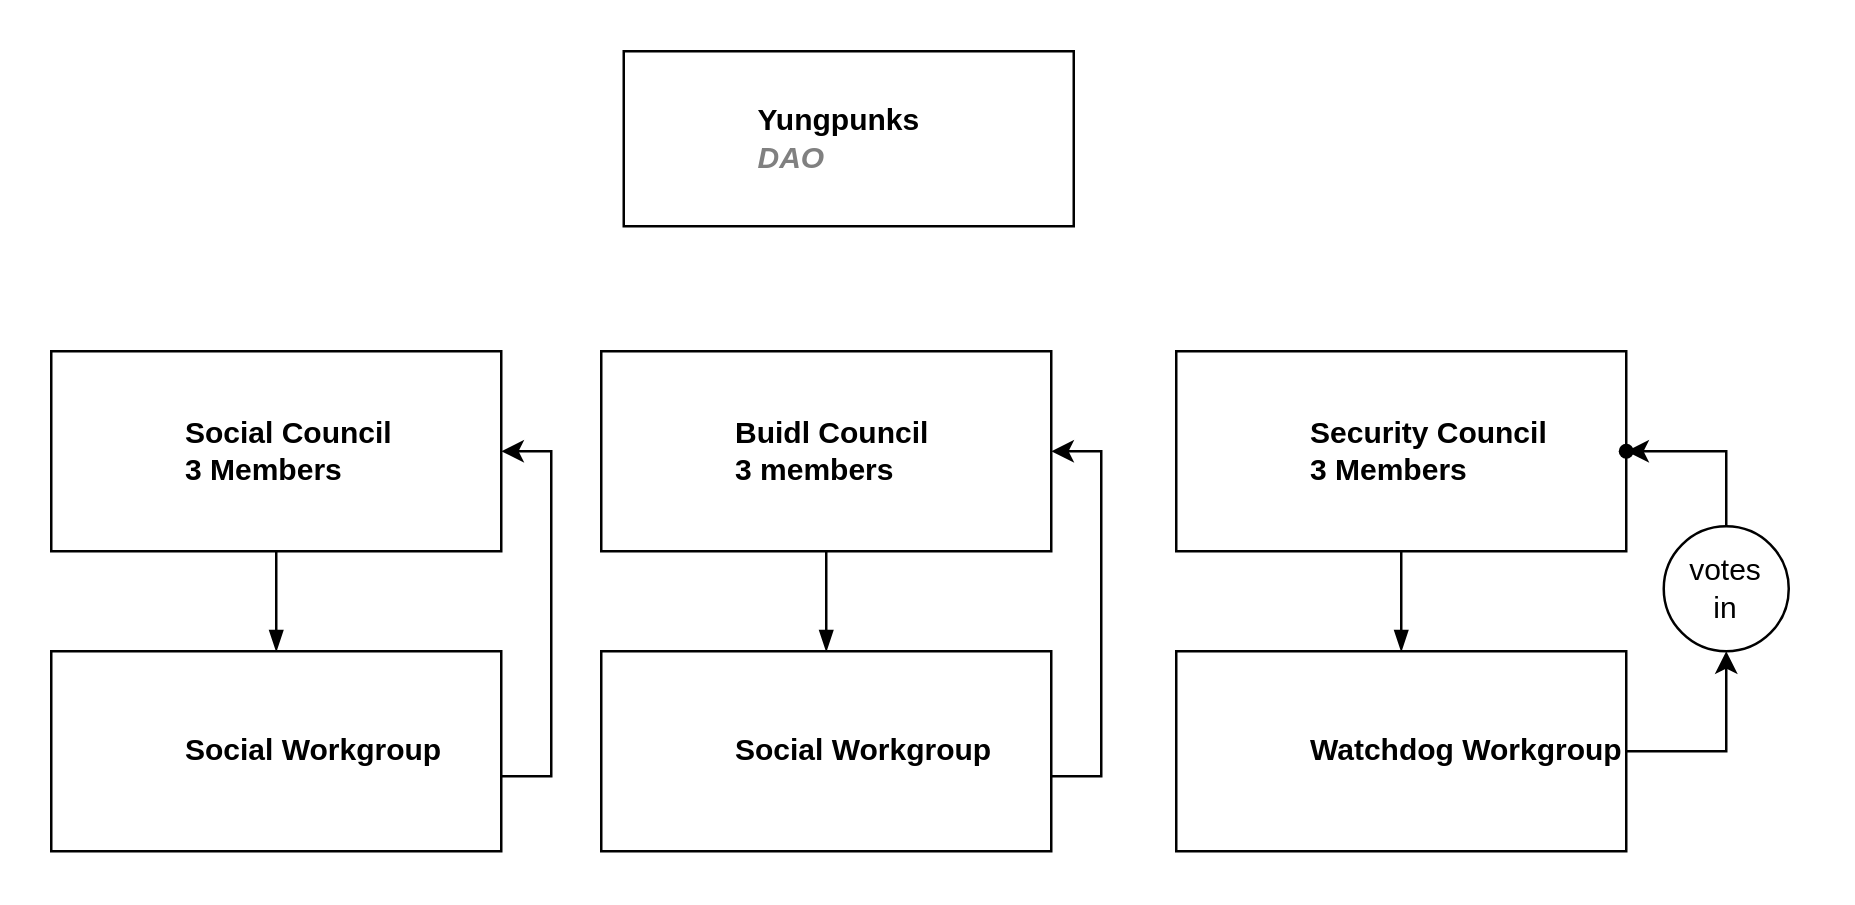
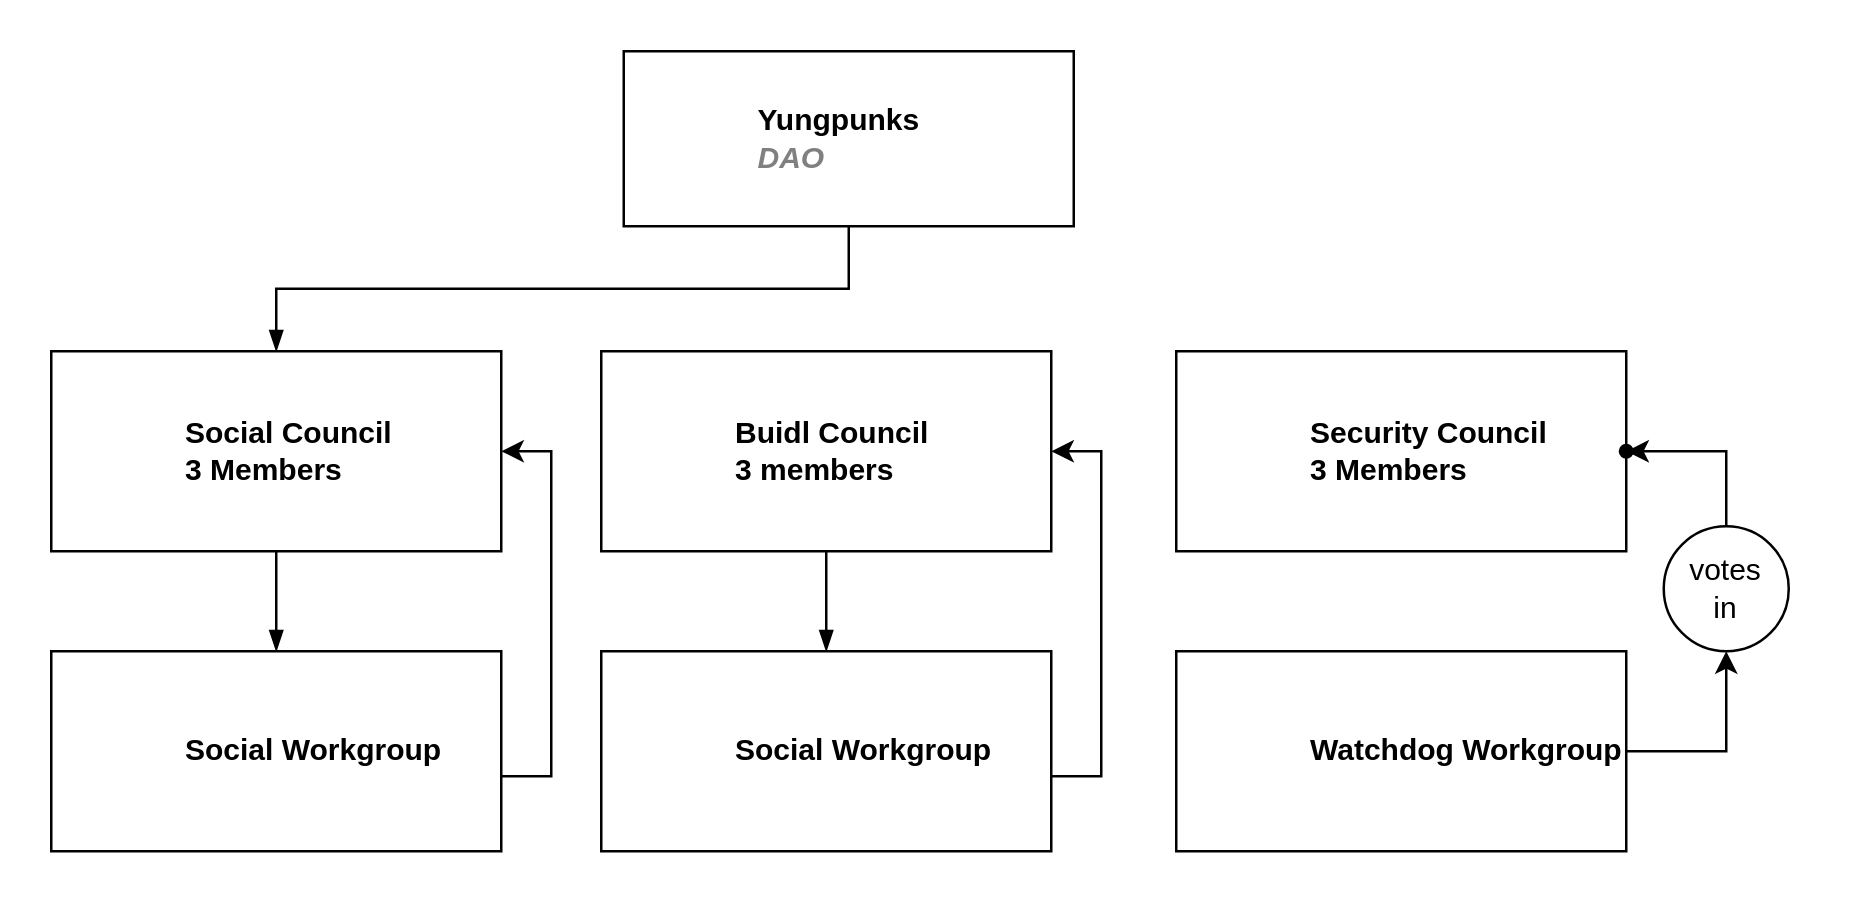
none -> (573, 289)
(1401, 590) -> none
